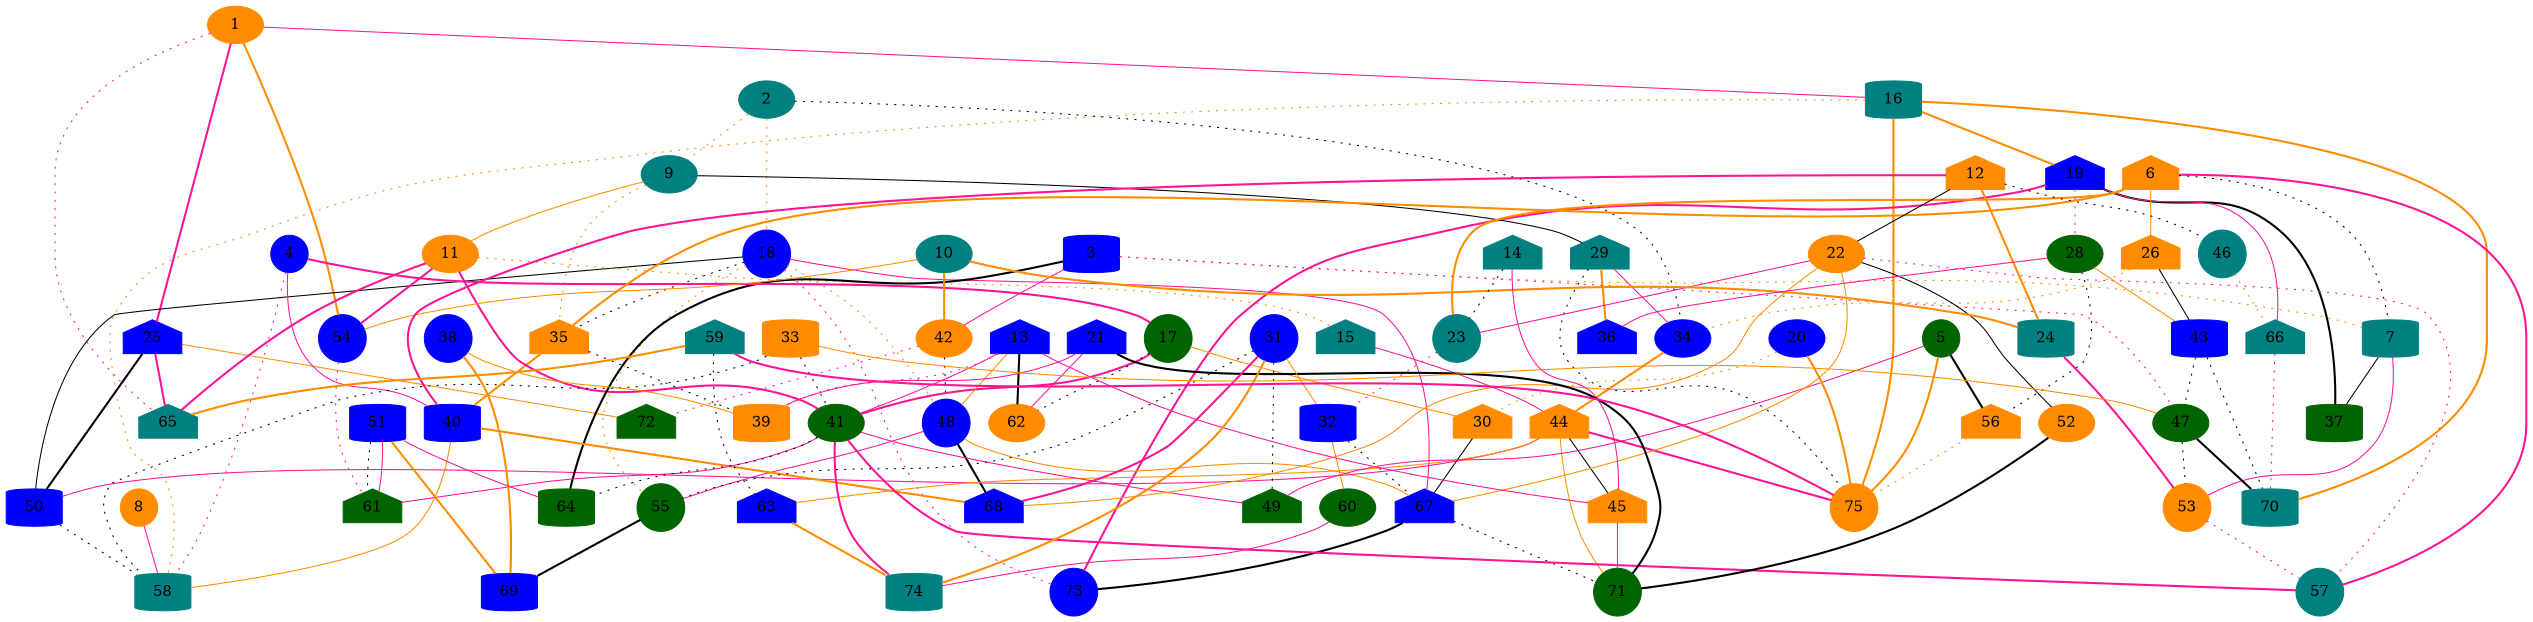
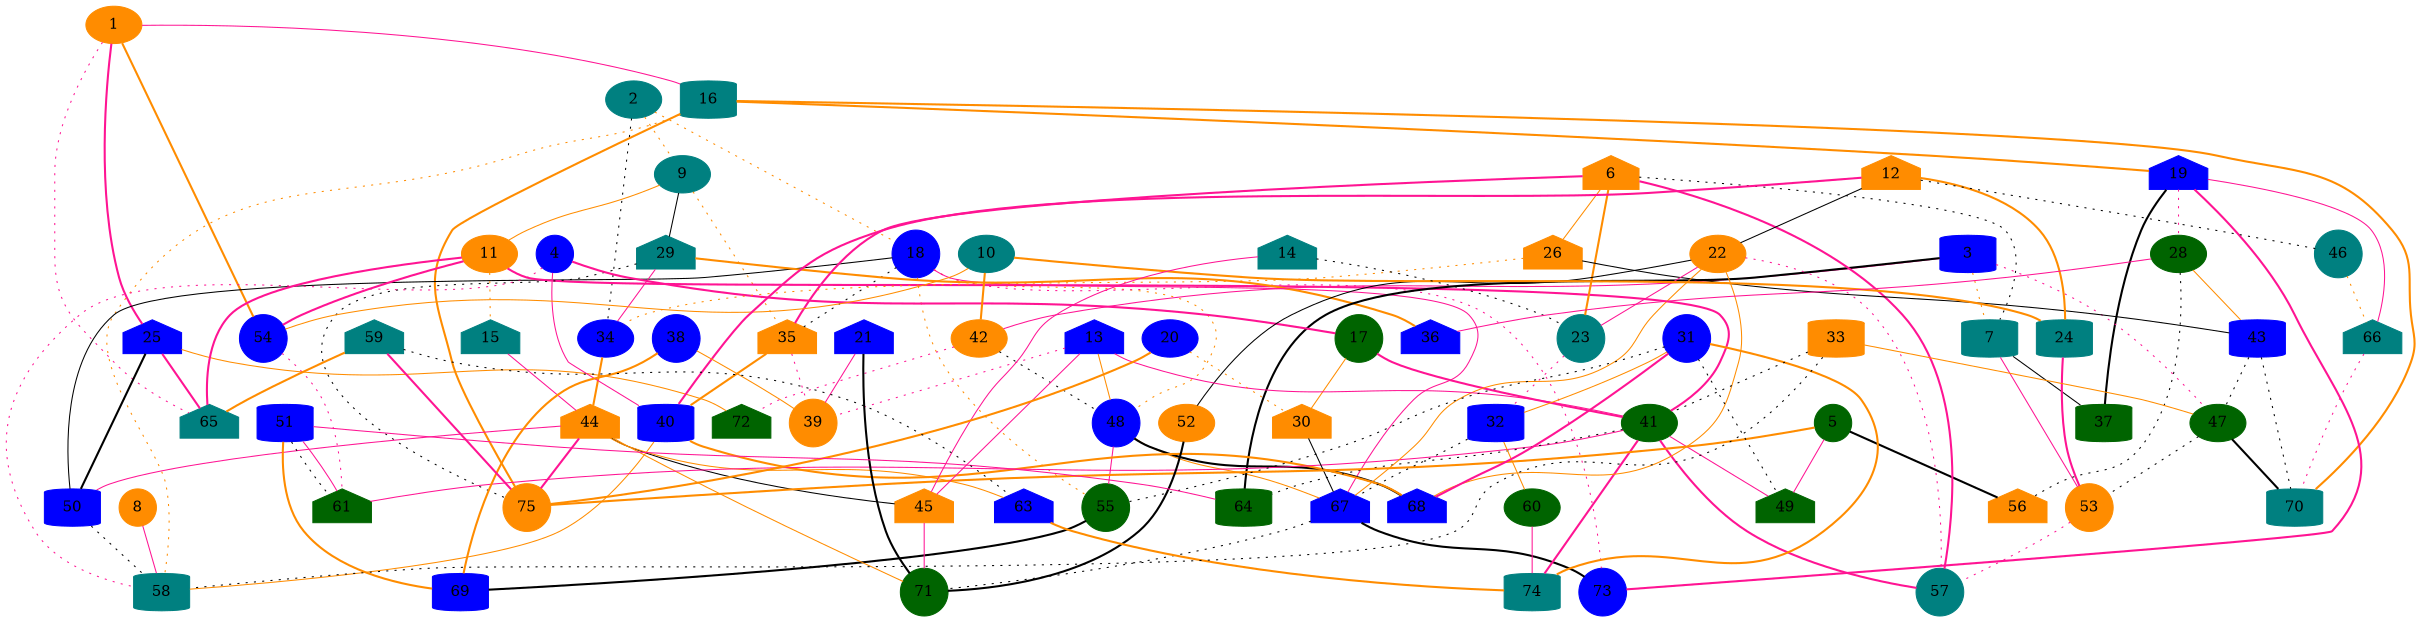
(1453, 207) -> (1271, 190)
(654, 378) -> (799, 377)
(762, 423) -> (813, 423)
(1017, 423) -> none
(1921, 466) -> none
